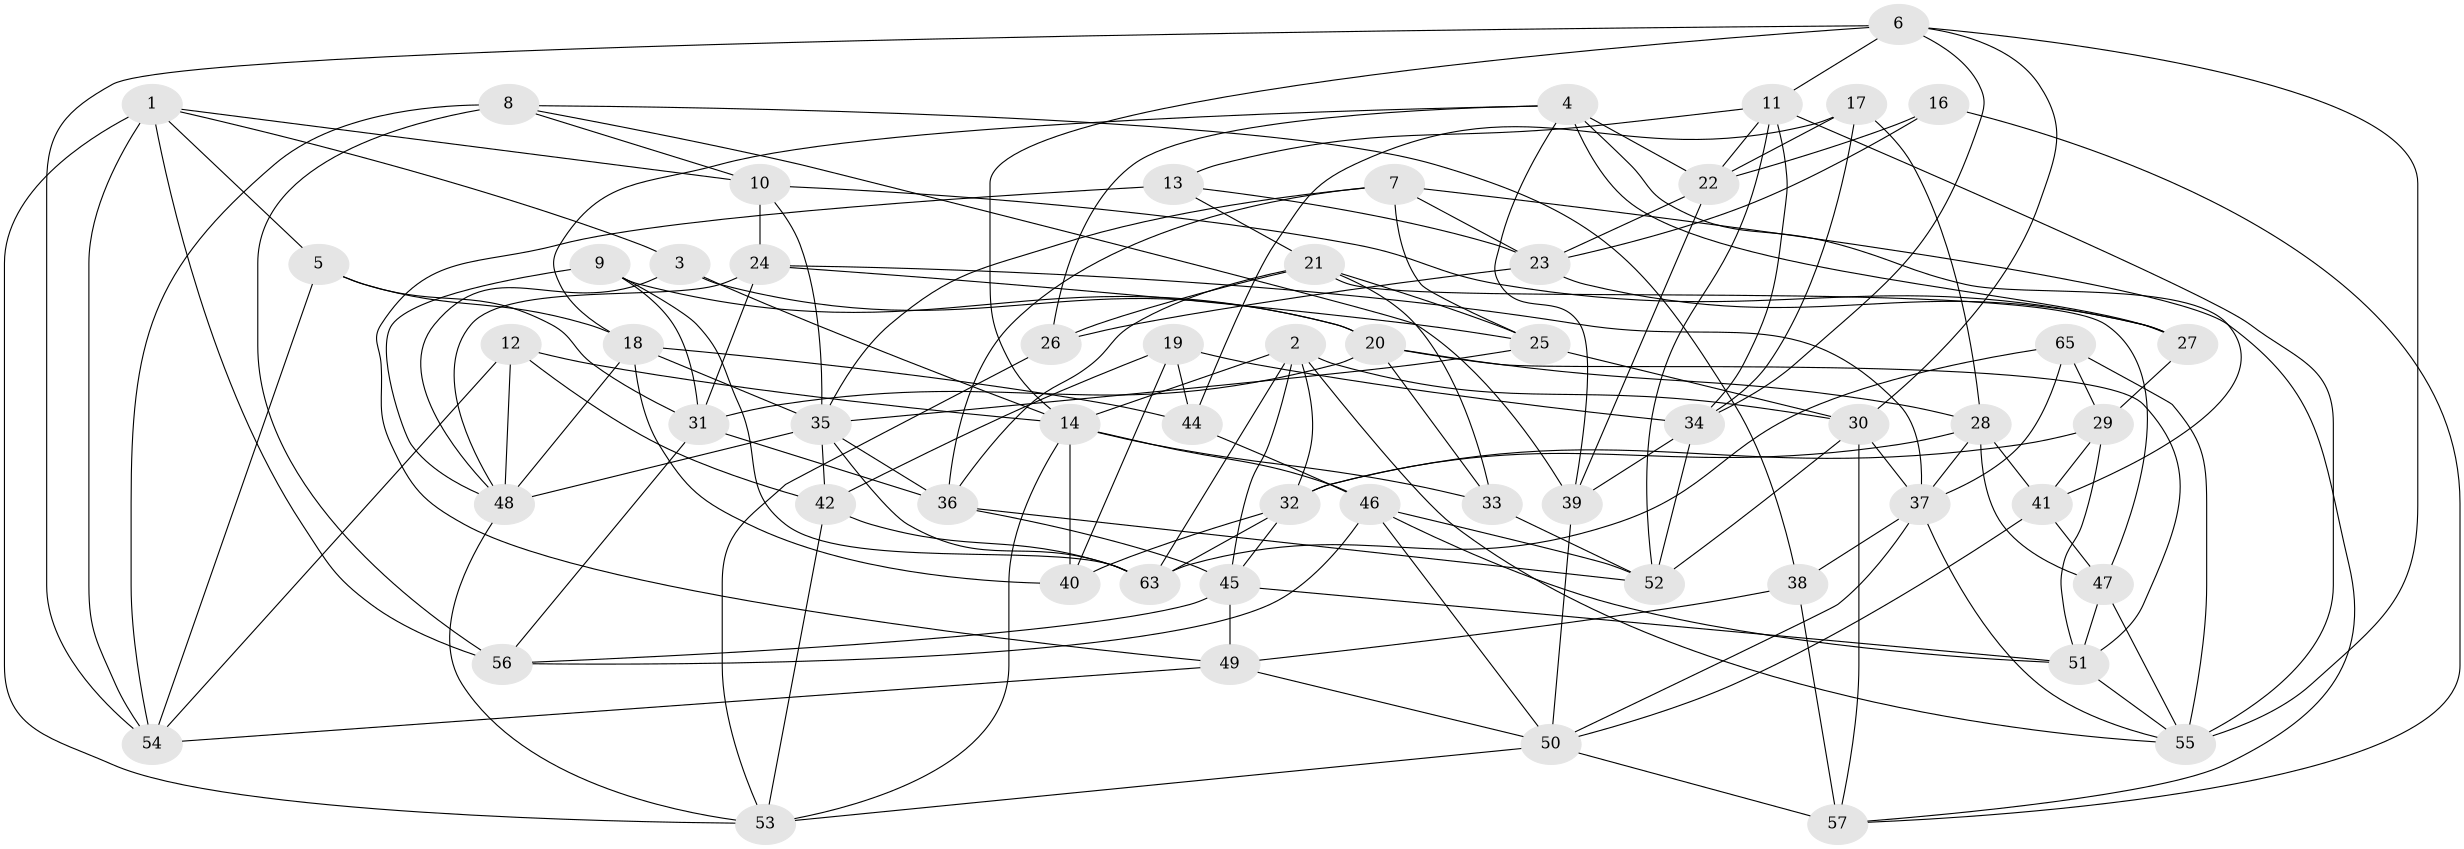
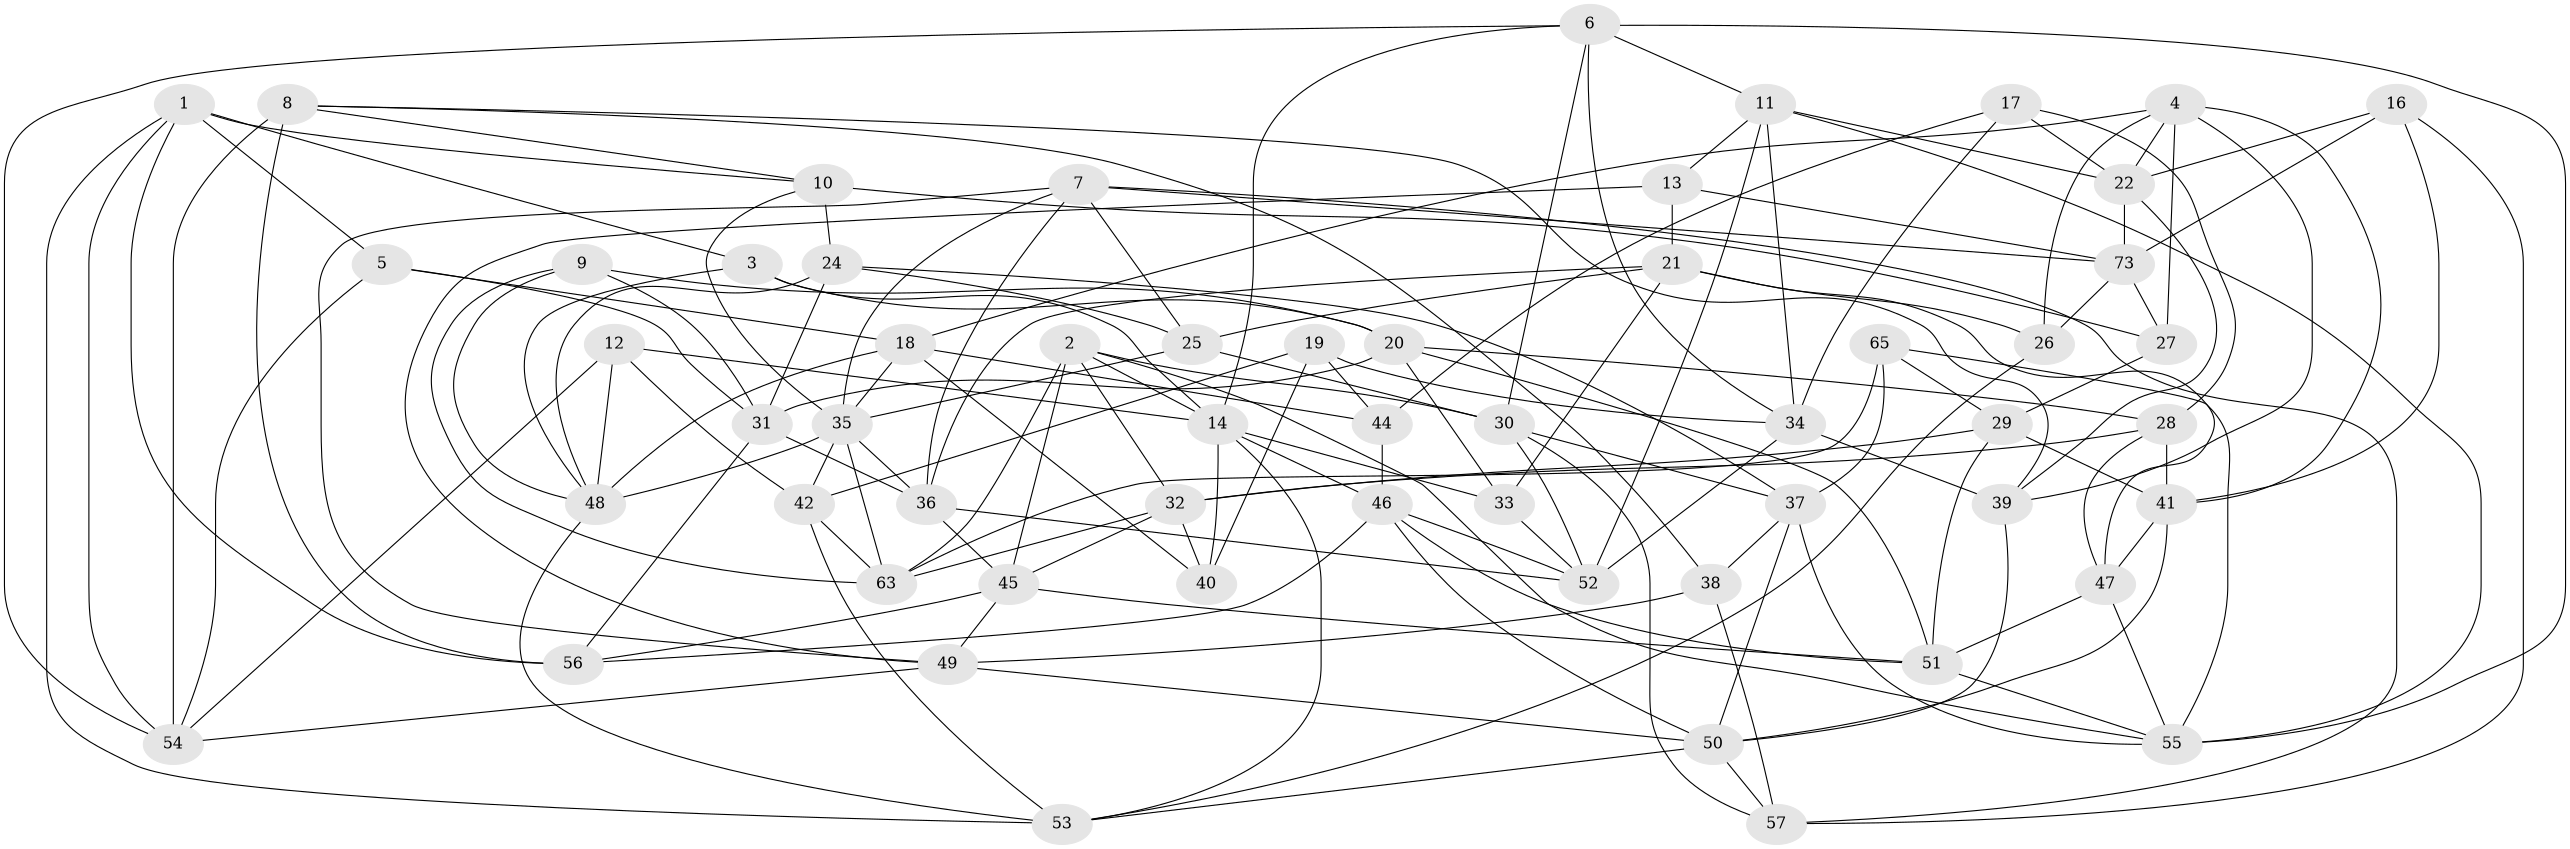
(1540, 264) -> (2124, 264)
none -> (321, 338)
none -> (2429, 387)
(1951, 464) -> none
